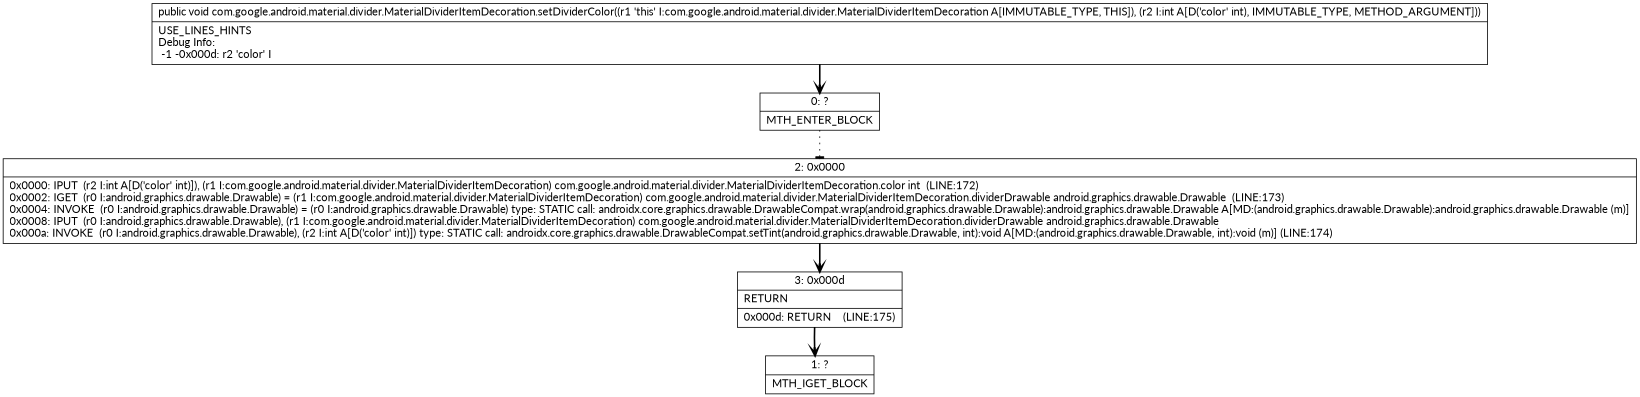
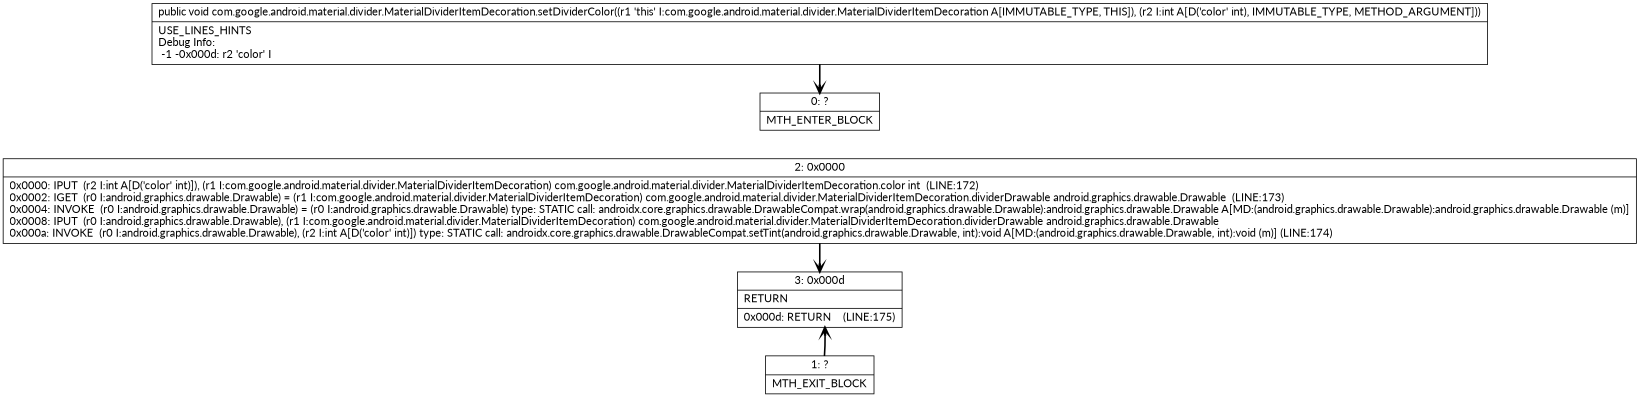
(820, 143) -> none
(814, 338) -> (825, 346)
(820, 384) -> (819, 384)
